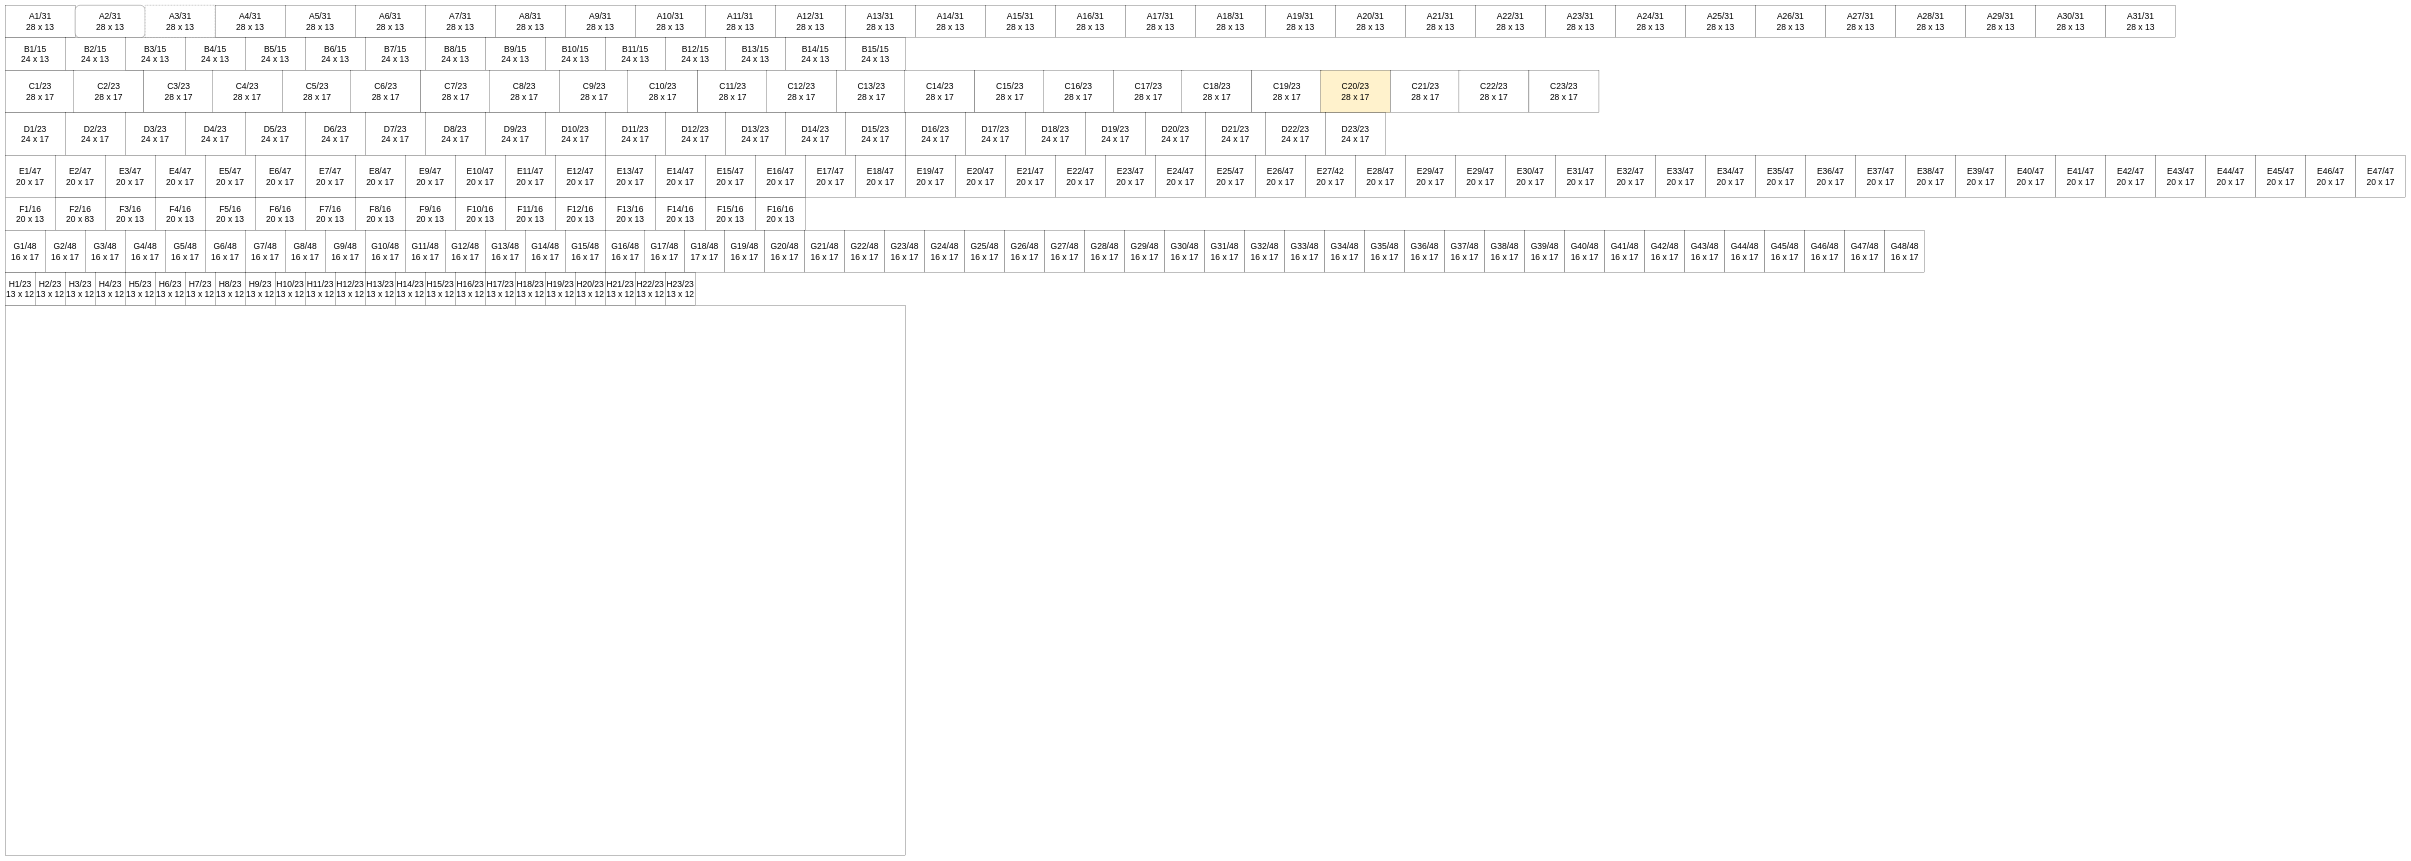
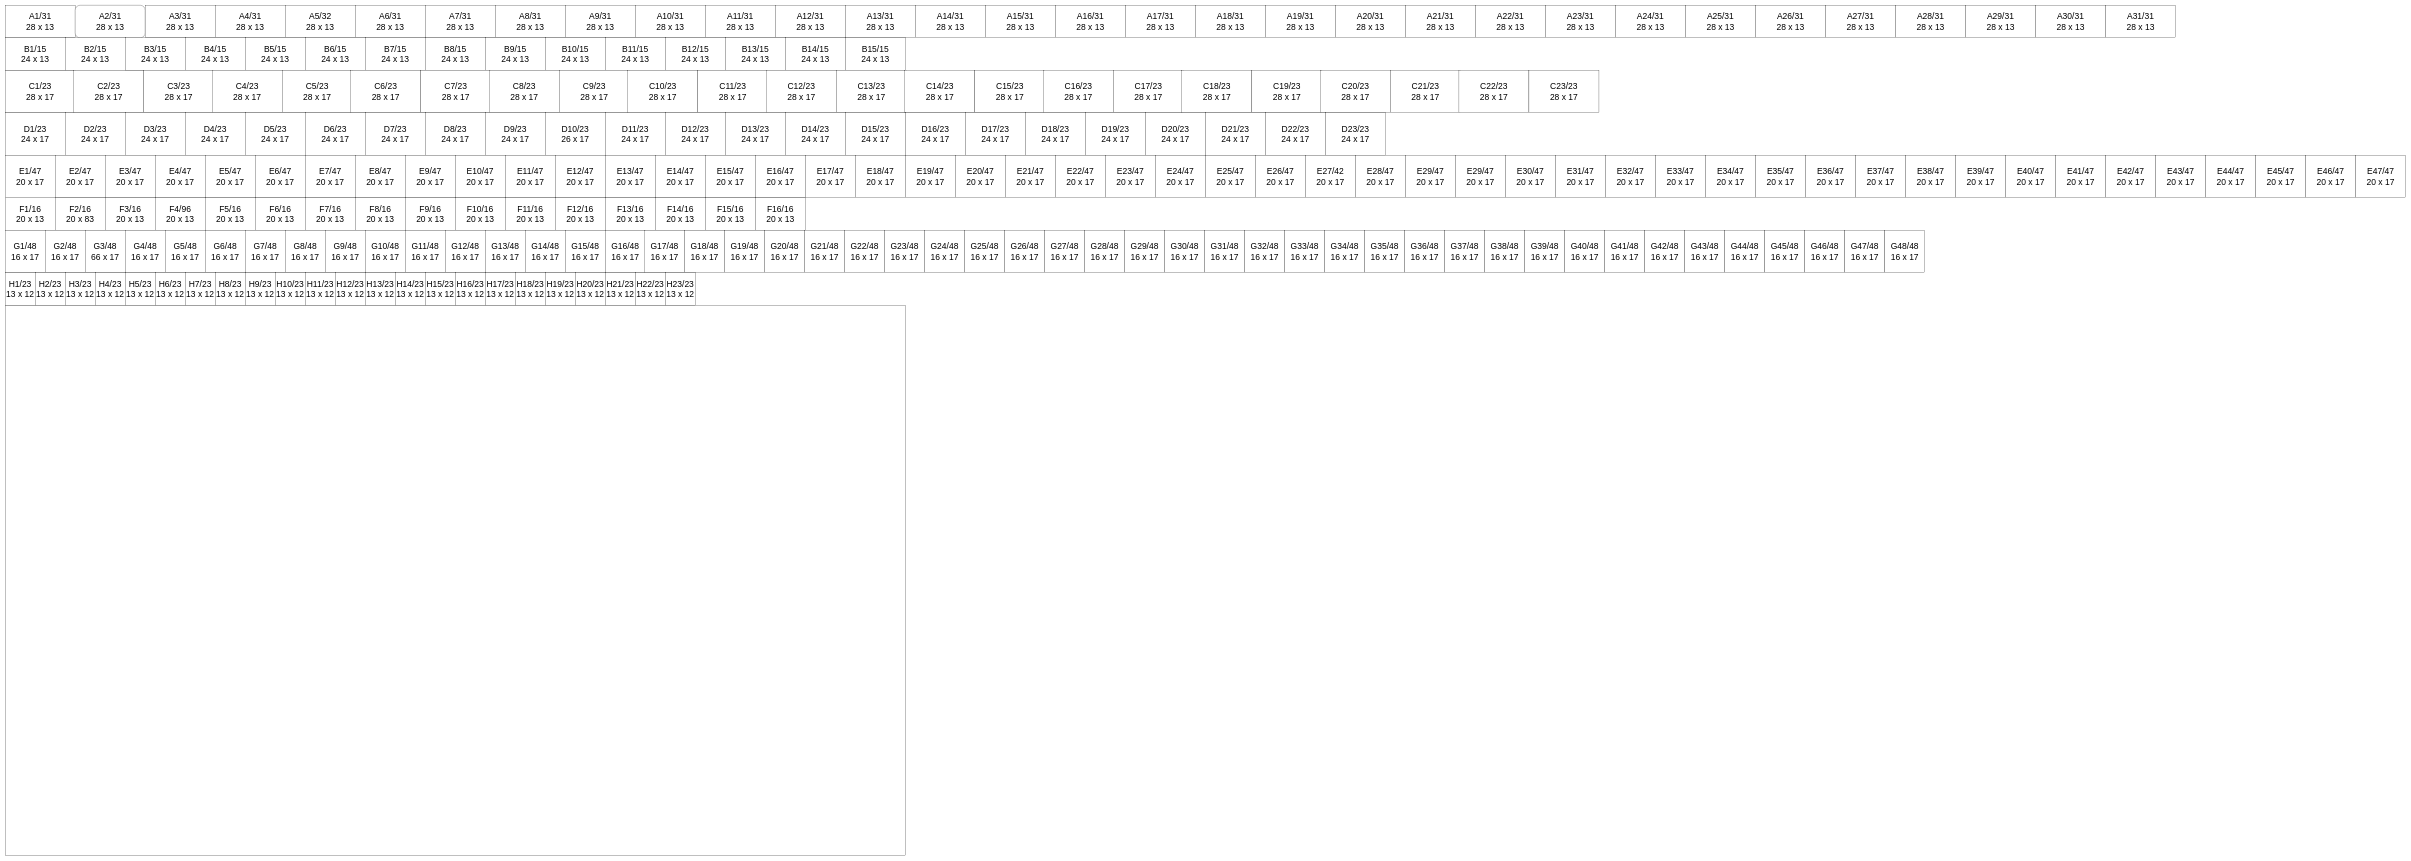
(180, 21) -> (180, 21)
(320, 21) -> (320, 21)
(1355, 91) -> (1355, 91)
(575, 134) -> (575, 134)
(180, 214) -> (180, 214)
(105, 251) -> (105, 251)
(704, 251) -> (704, 251)
